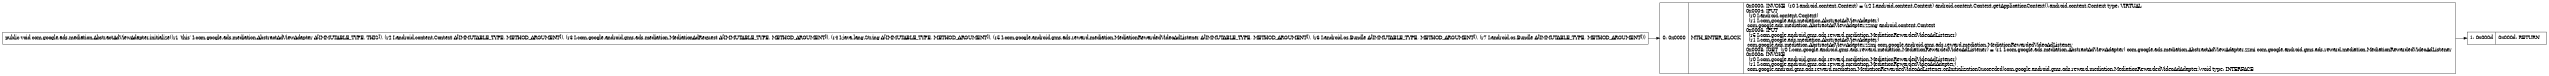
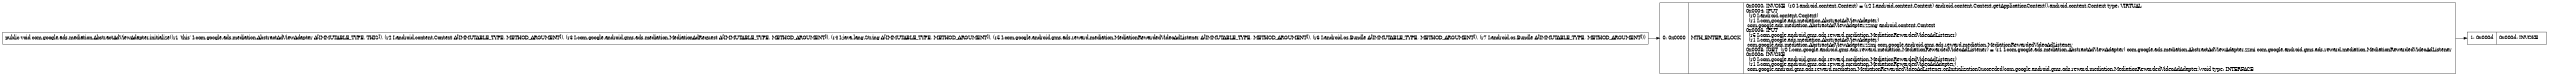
(2521, 38) -> (2521, 38)
